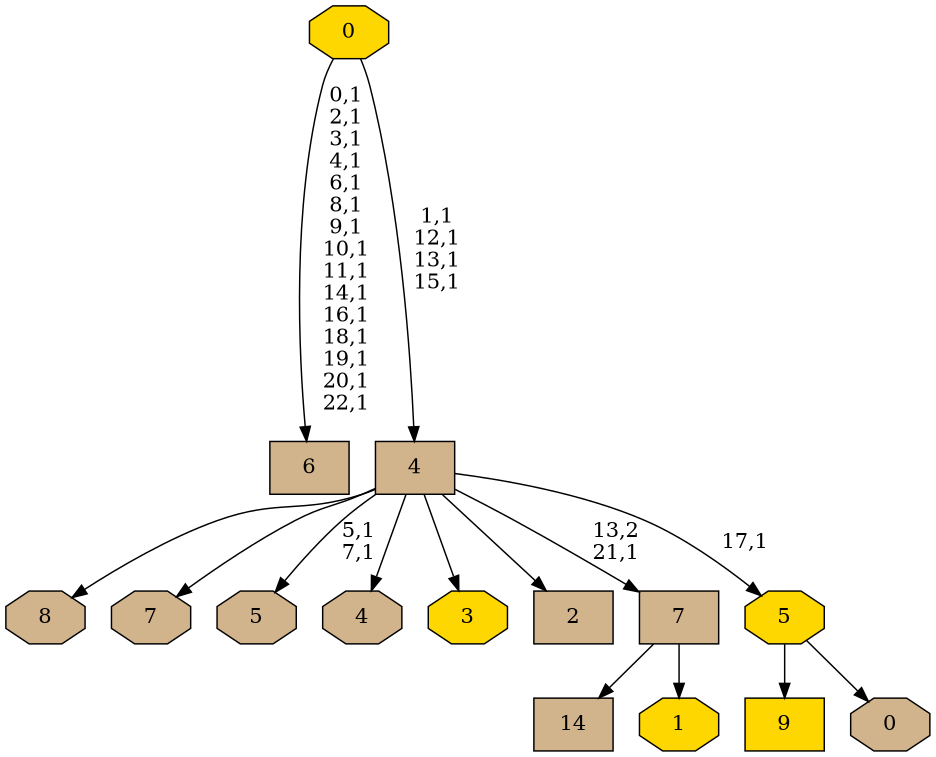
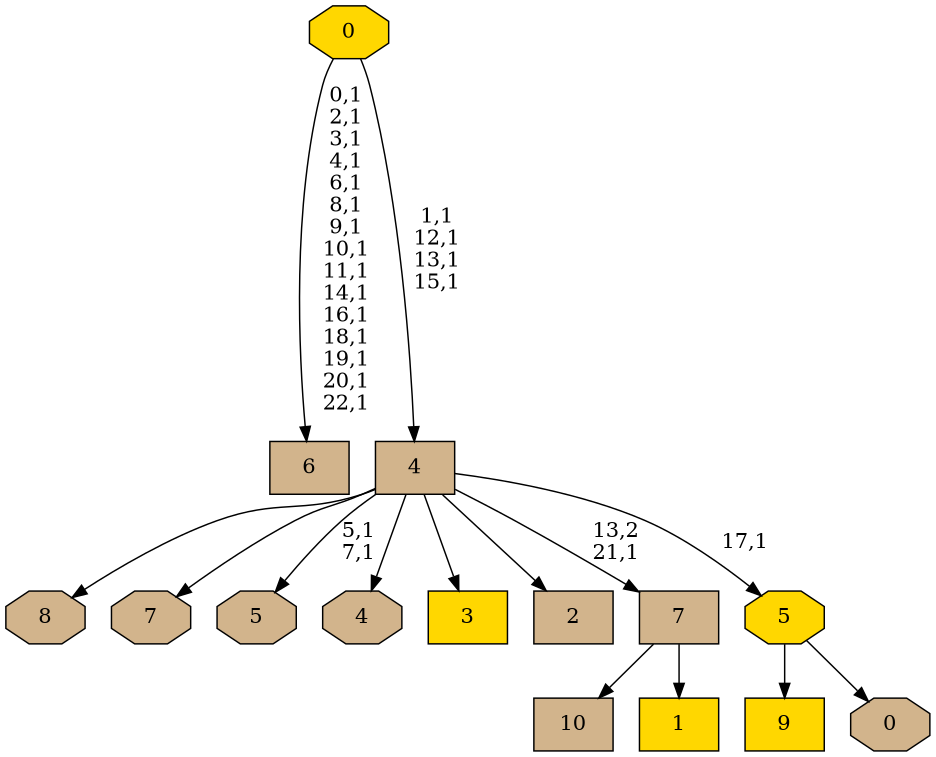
(468, 617) -> (468, 617)
(573, 725) -> (573, 725)
(679, 725) -> (679, 725)
